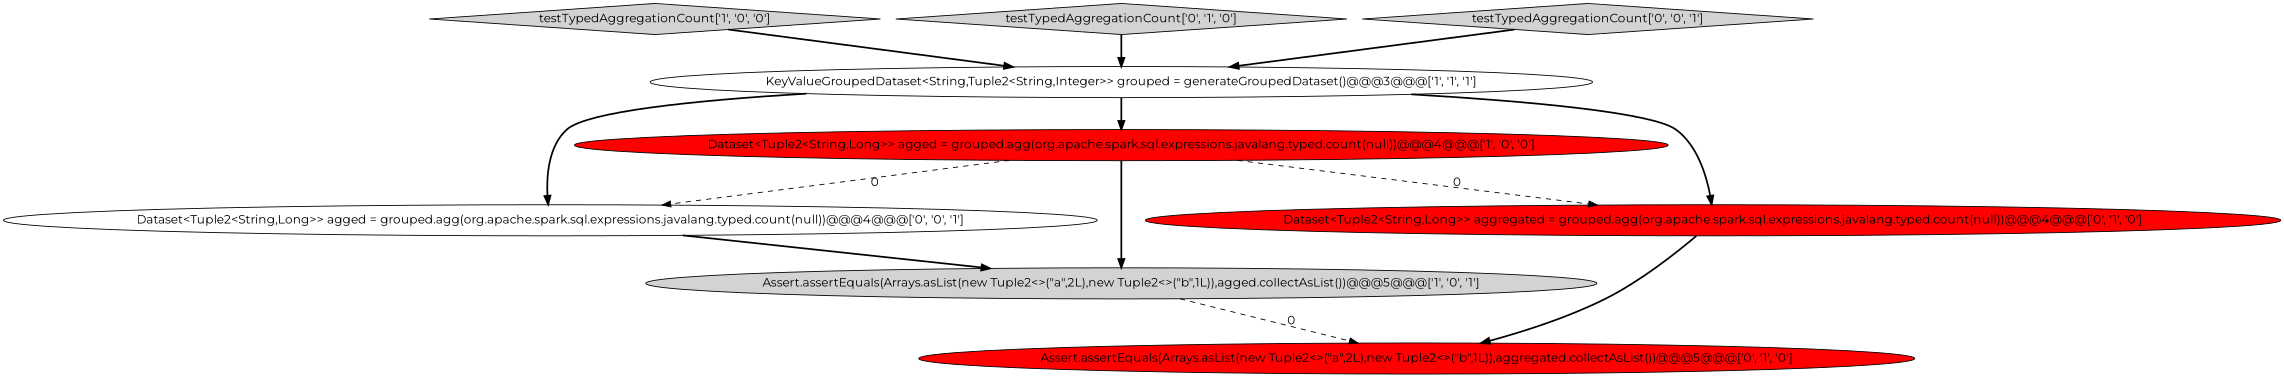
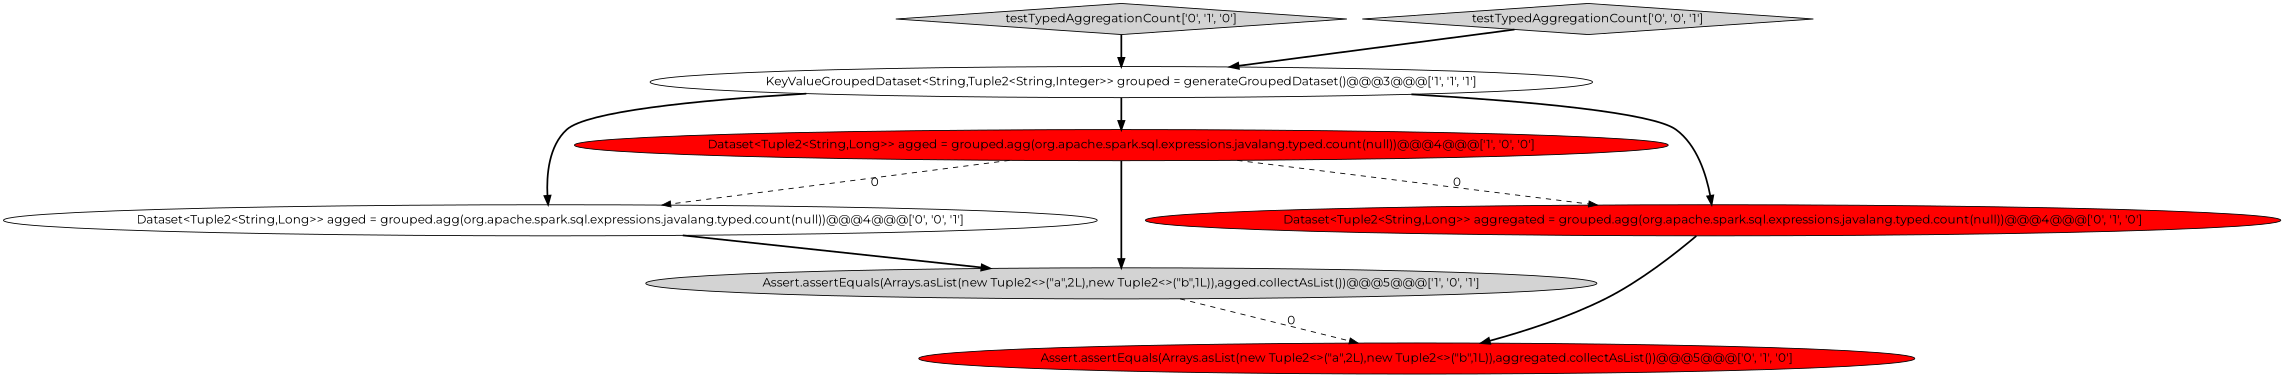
(655, 19) -> none
